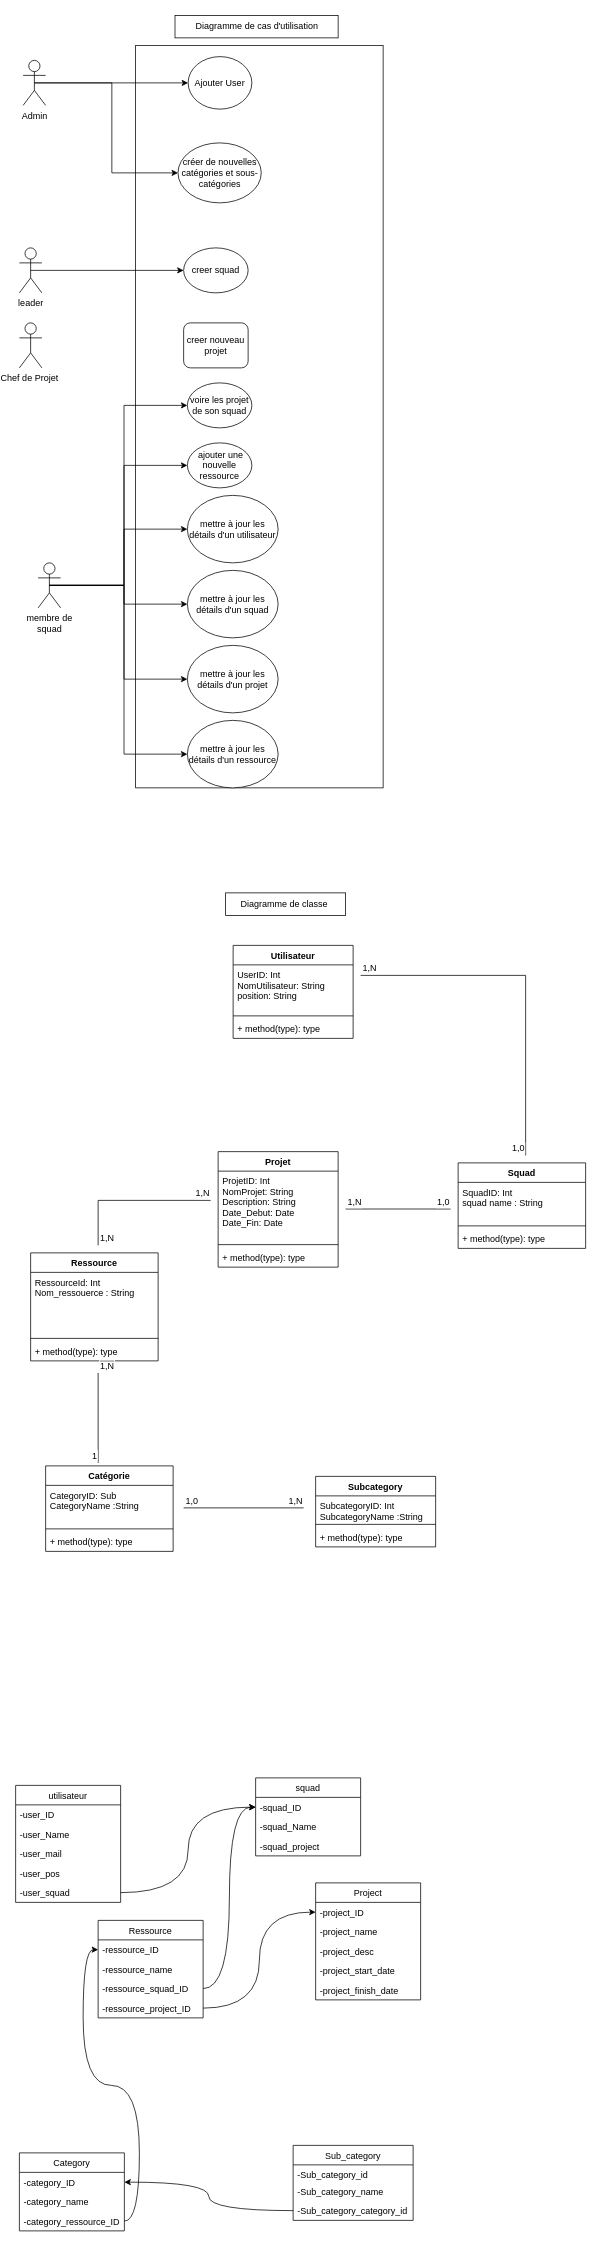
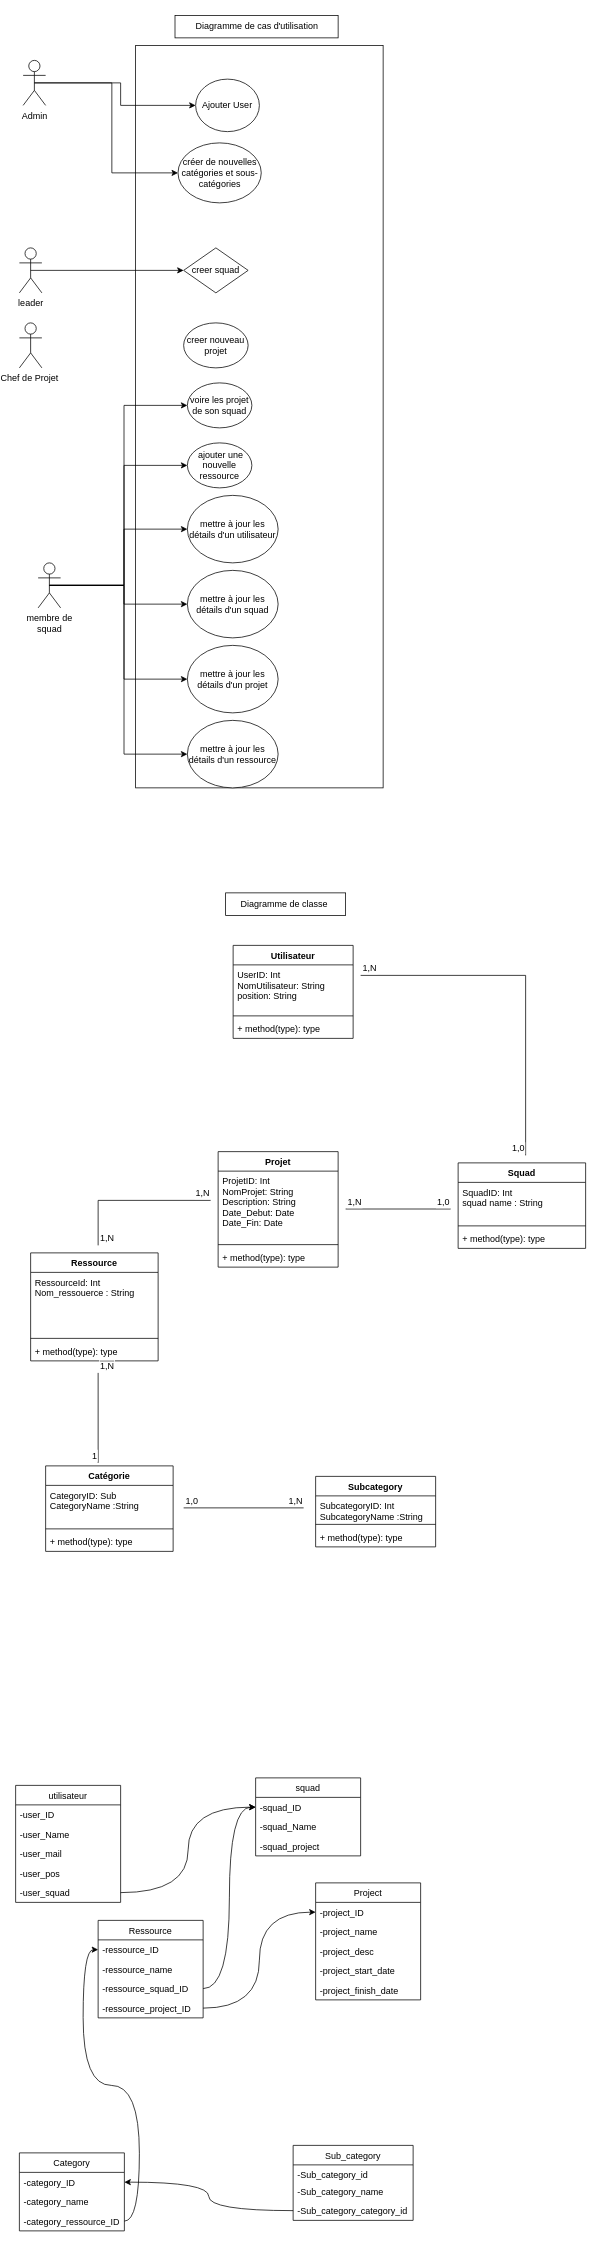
(220, 83) -> (227, 105)
(216, 270) -> (216, 270)
(216, 345) -> (216, 345)
